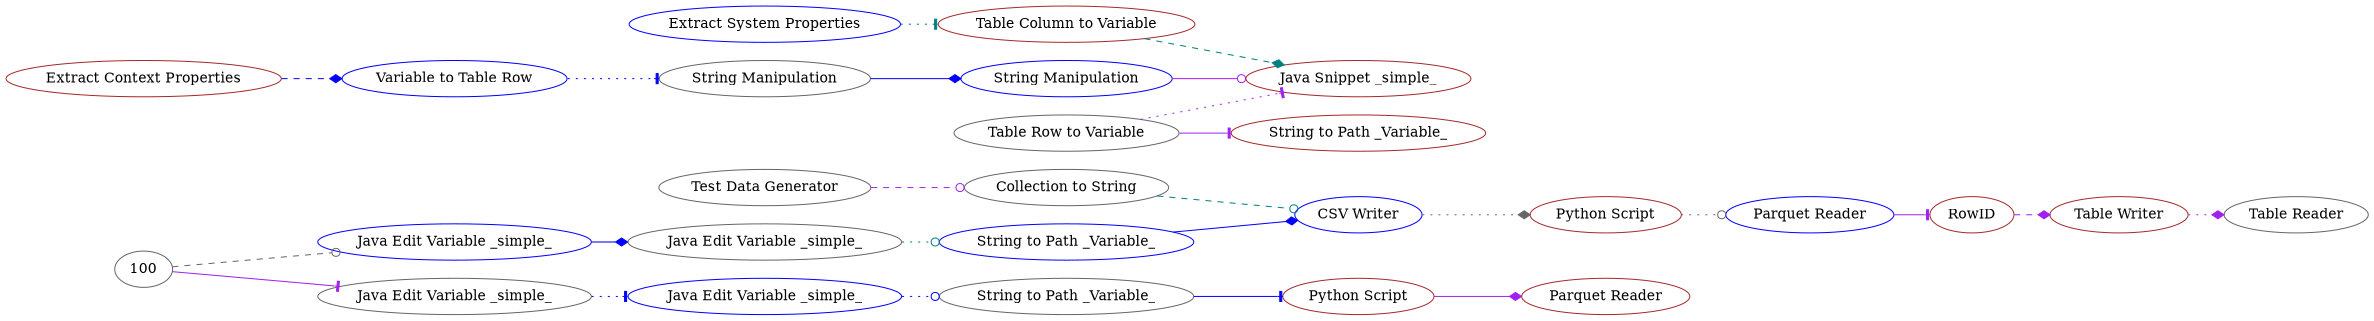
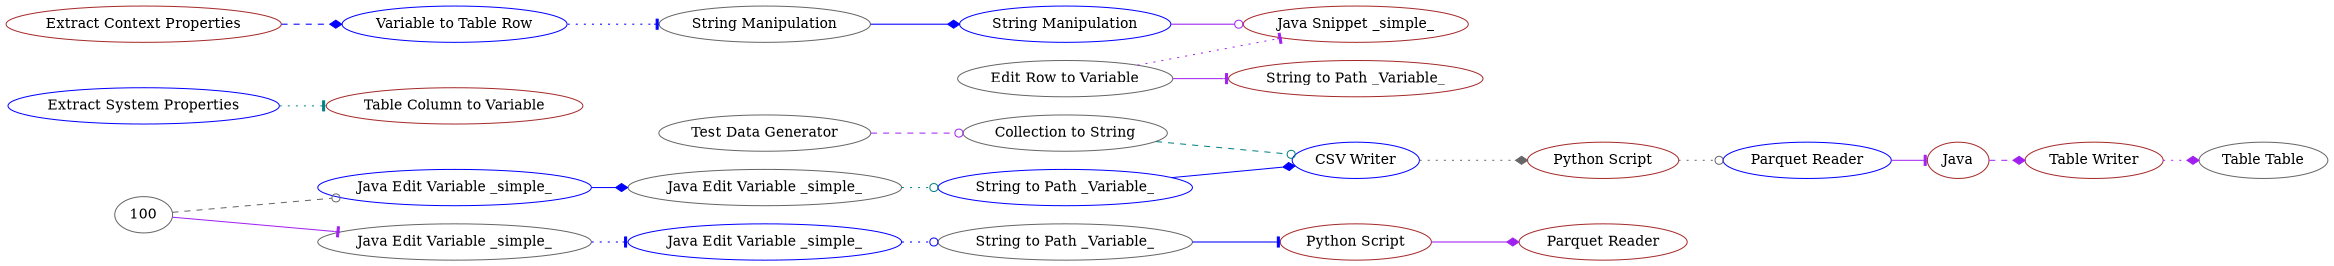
(1208, 51) -> none
(1067, 133) -> (1065, 79)
(1972, 215) -> (1958, 160)
(2296, 215) -> (2263, 160)
